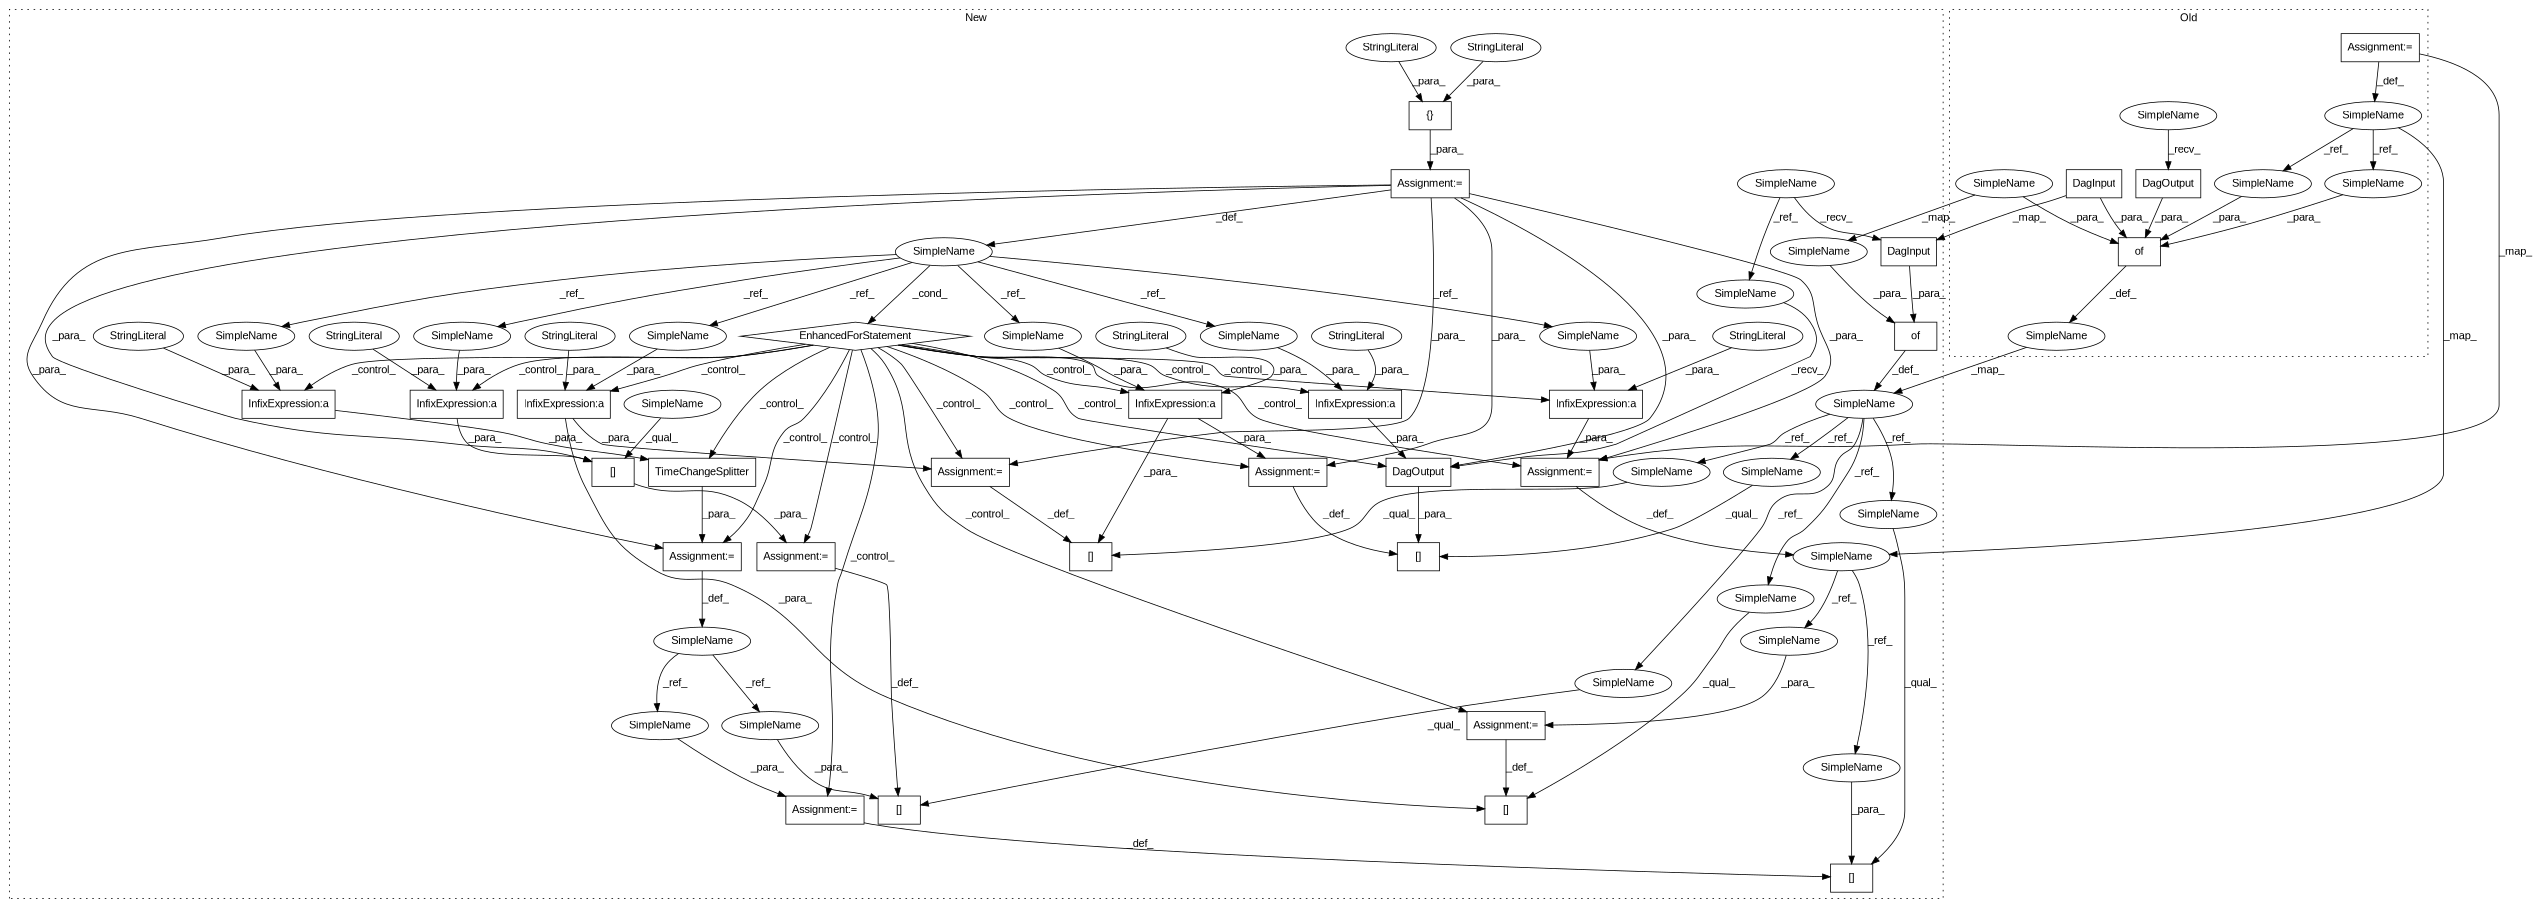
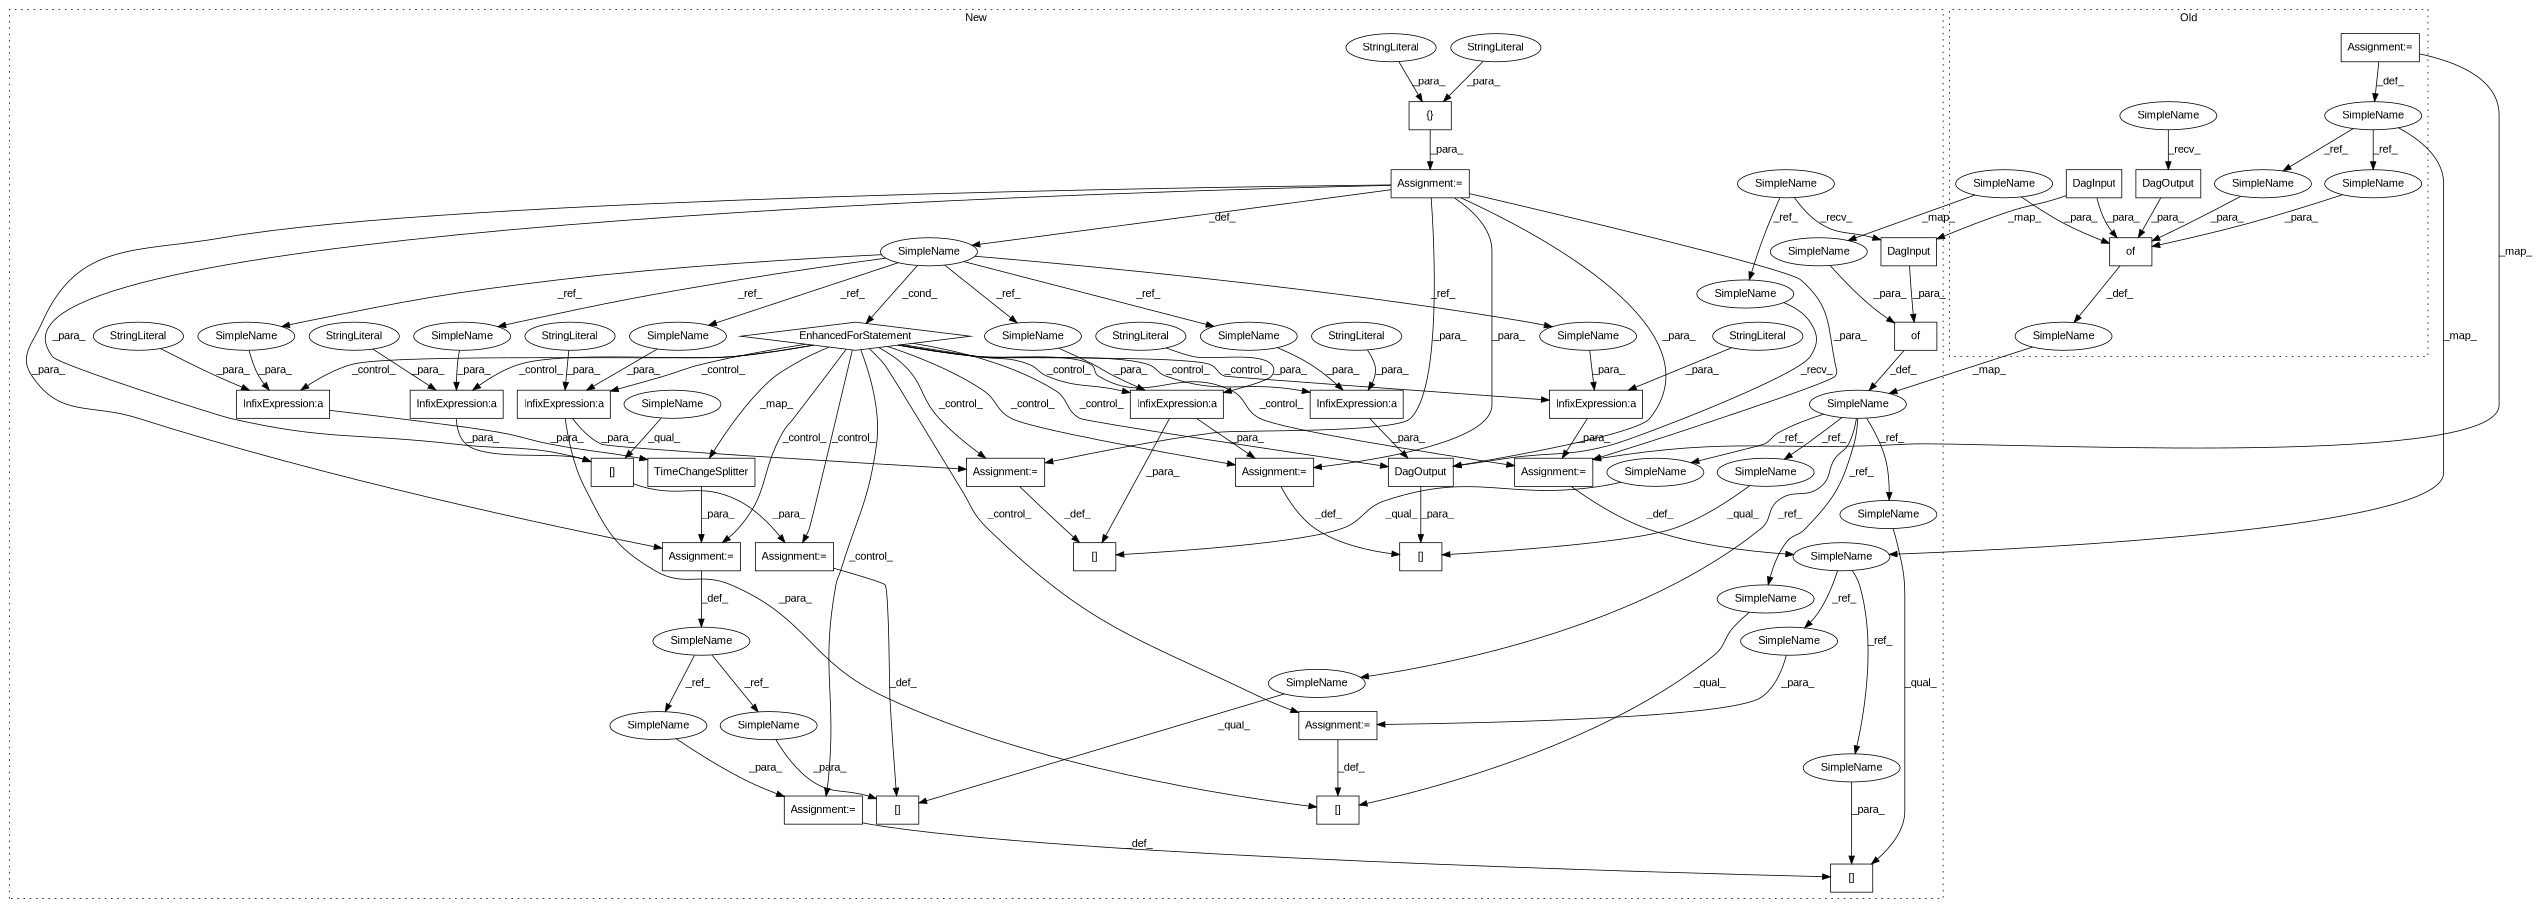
(782, 404) -> (777, 404)
